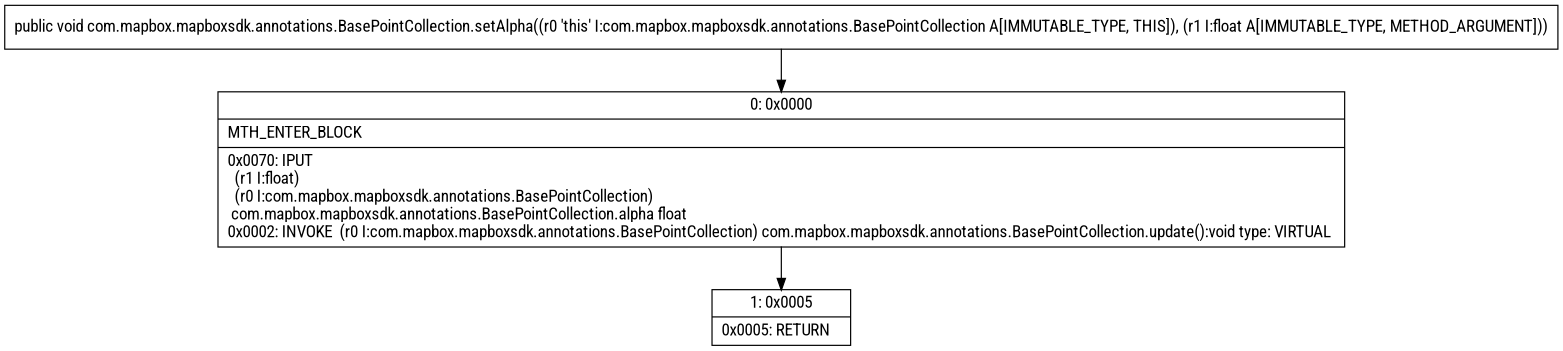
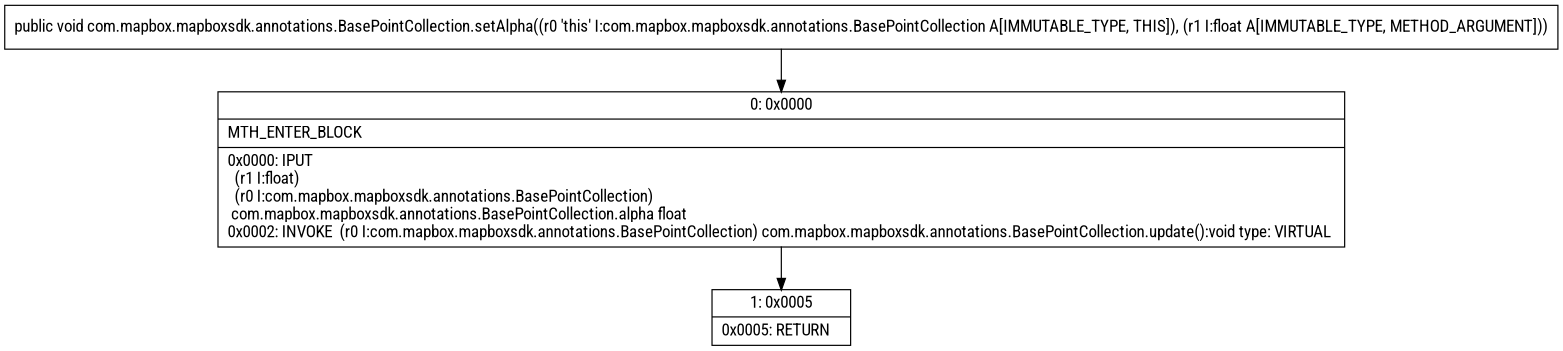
(274, 161) -> (274, 161)
